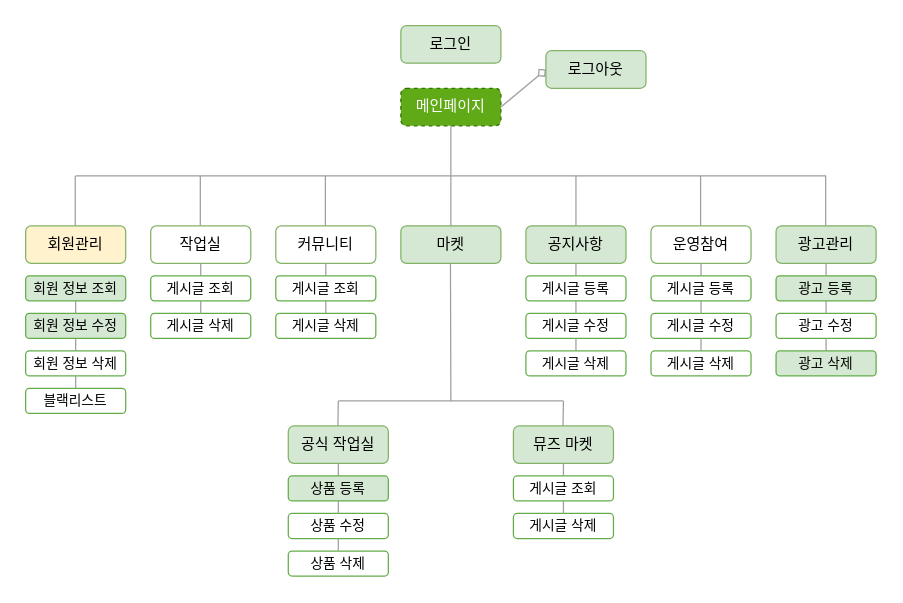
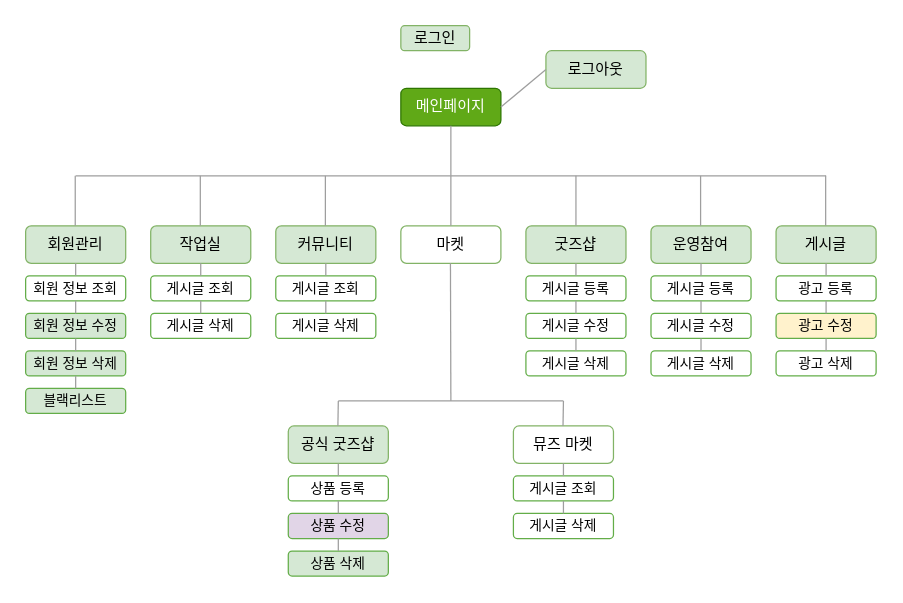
(451, 44) -> (435, 38)
(537, 76) -> (541, 73)
(451, 107) -> (451, 107)
(76, 244) -> (76, 244)
(201, 244) -> (201, 244)
(326, 244) -> (326, 244)
(451, 244) -> (451, 244)
(576, 244) -> (576, 244)
(701, 244) -> (701, 244)
(826, 244) -> (826, 244)
none -> (76, 269)
(76, 288) -> (76, 288)
(826, 288) -> (826, 288)
(826, 326) -> (826, 326)
(76, 363) -> (76, 363)
(826, 363) -> (826, 363)
(76, 401) -> (76, 401)
(338, 444) -> (338, 444)
(563, 444) -> (563, 444)
(338, 488) -> (338, 488)
(338, 526) -> (338, 526)
(338, 563) -> (338, 563)
